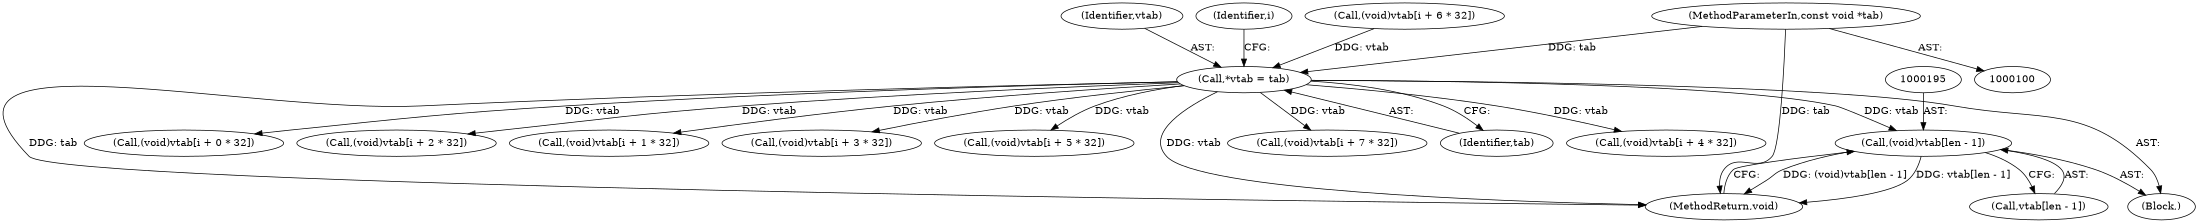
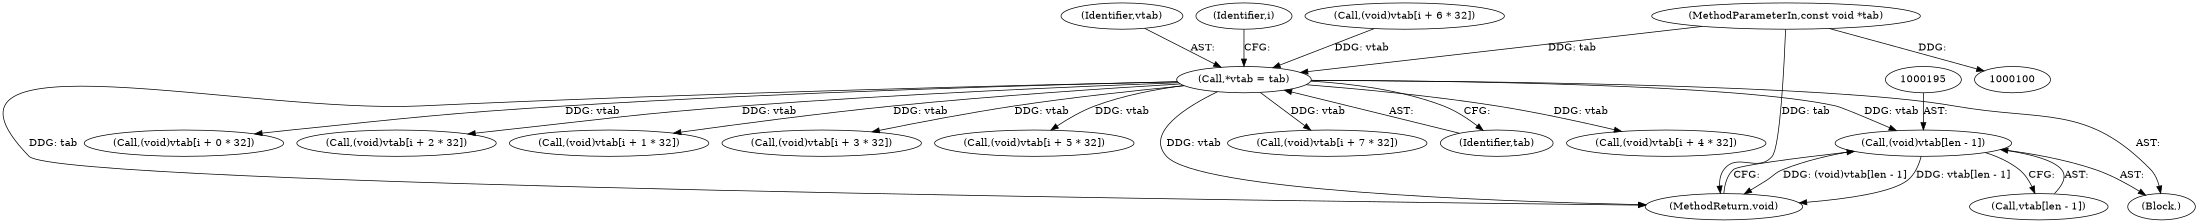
(1932, 48) -> (1934, 48)
